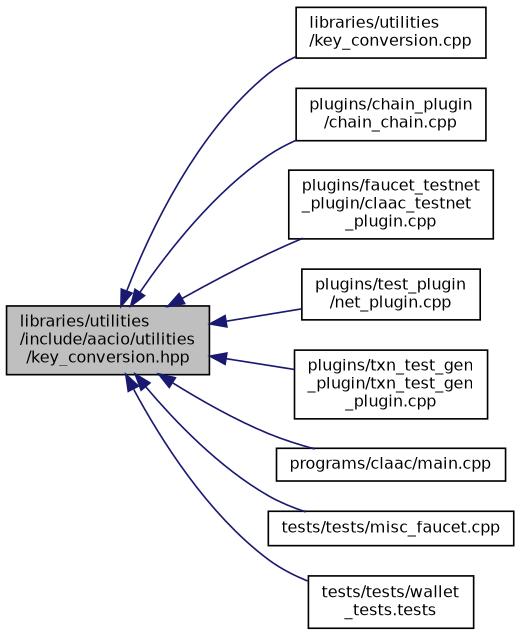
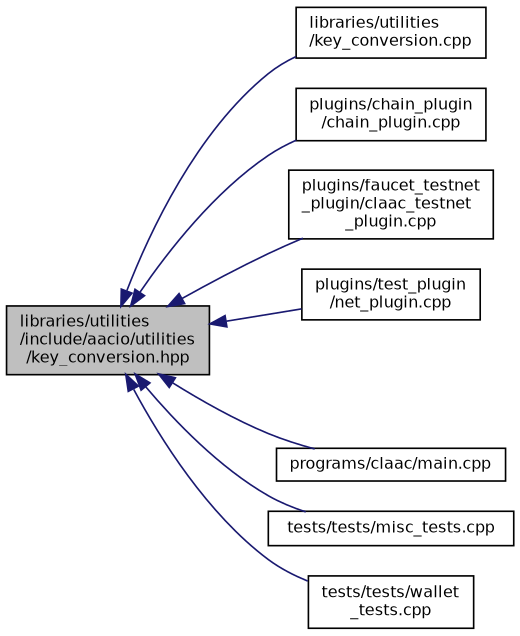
(391, 115) -> (391, 115)
(391, 384) -> none
(391, 528) -> (391, 528)
(391, 602) -> (391, 602)
